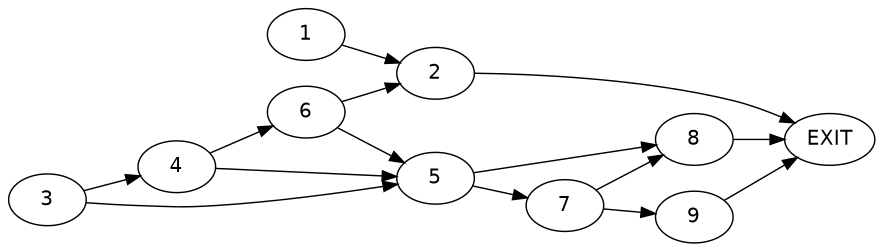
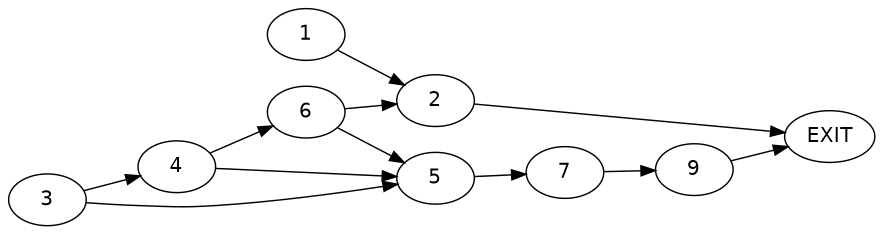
(694, 139) -> none
